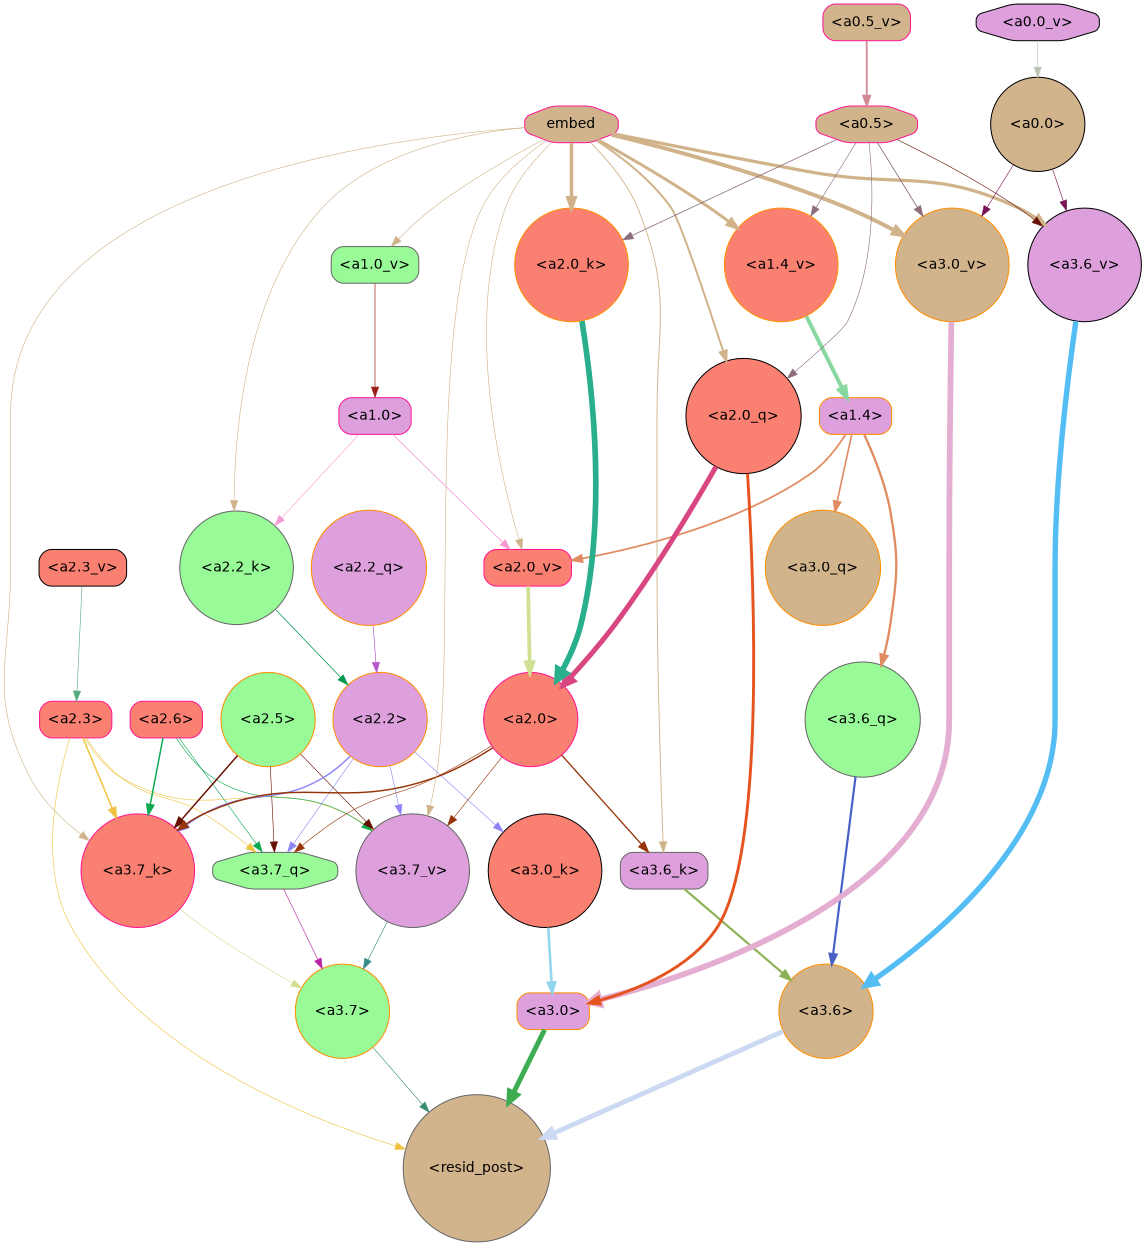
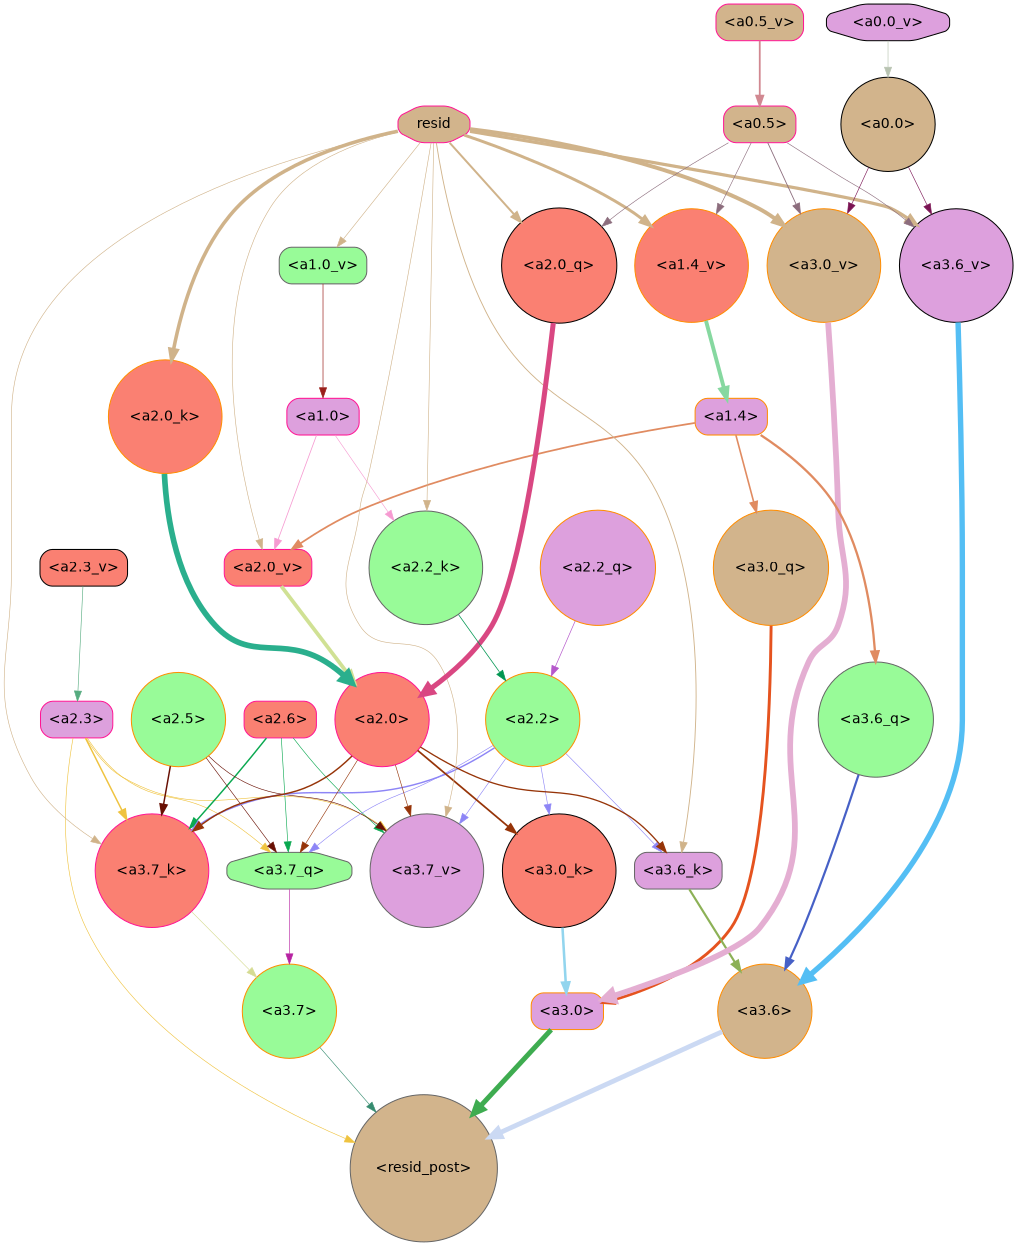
(571, 124) -> (434, 124)
(867, 124) -> (760, 124)
(967, 176) -> (847, 181)
(734, 187) -> none
(76, 720) -> (77, 720)
(380, 720) -> (533, 720)
(750, 774) -> (756, 849)
none -> (463, 788)
none -> (611, 799)
(378, 941) -> none
